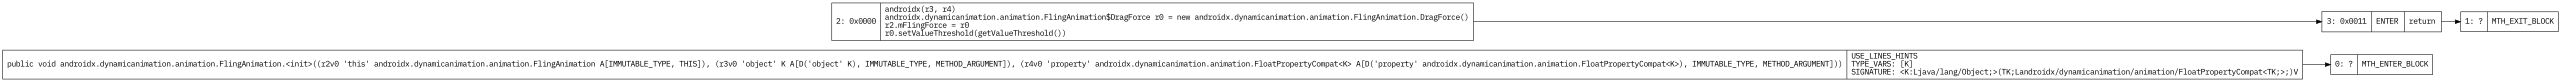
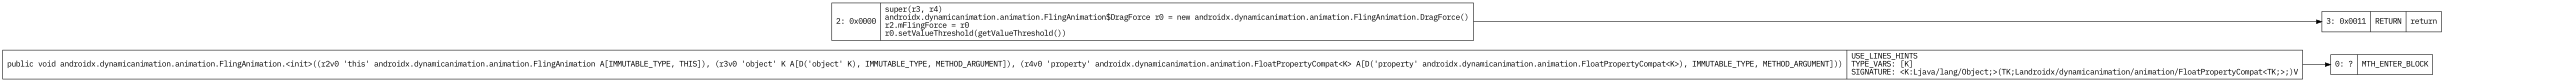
(921, 9) -> (914, 9)
(2387, 21) -> (2388, 21)
(2510, 22) -> none
